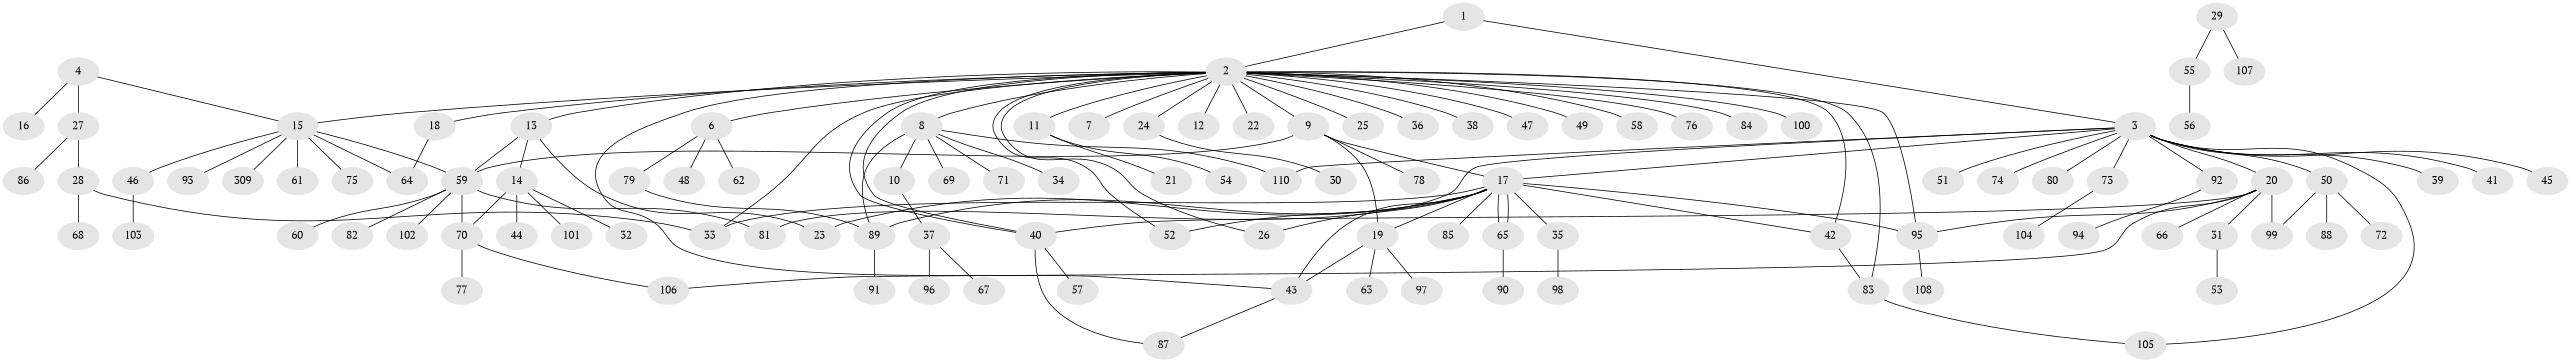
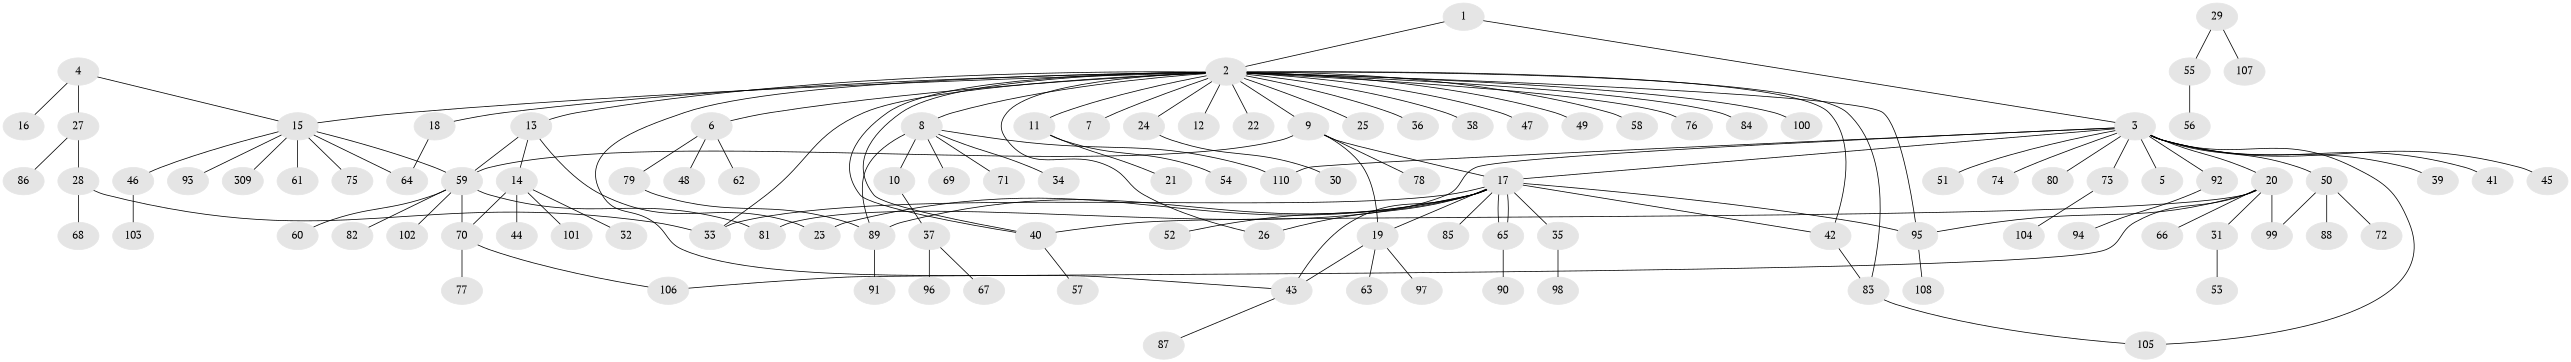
(998, 114) -> none
none -> (2162, 181)
(1067, 319) -> none
